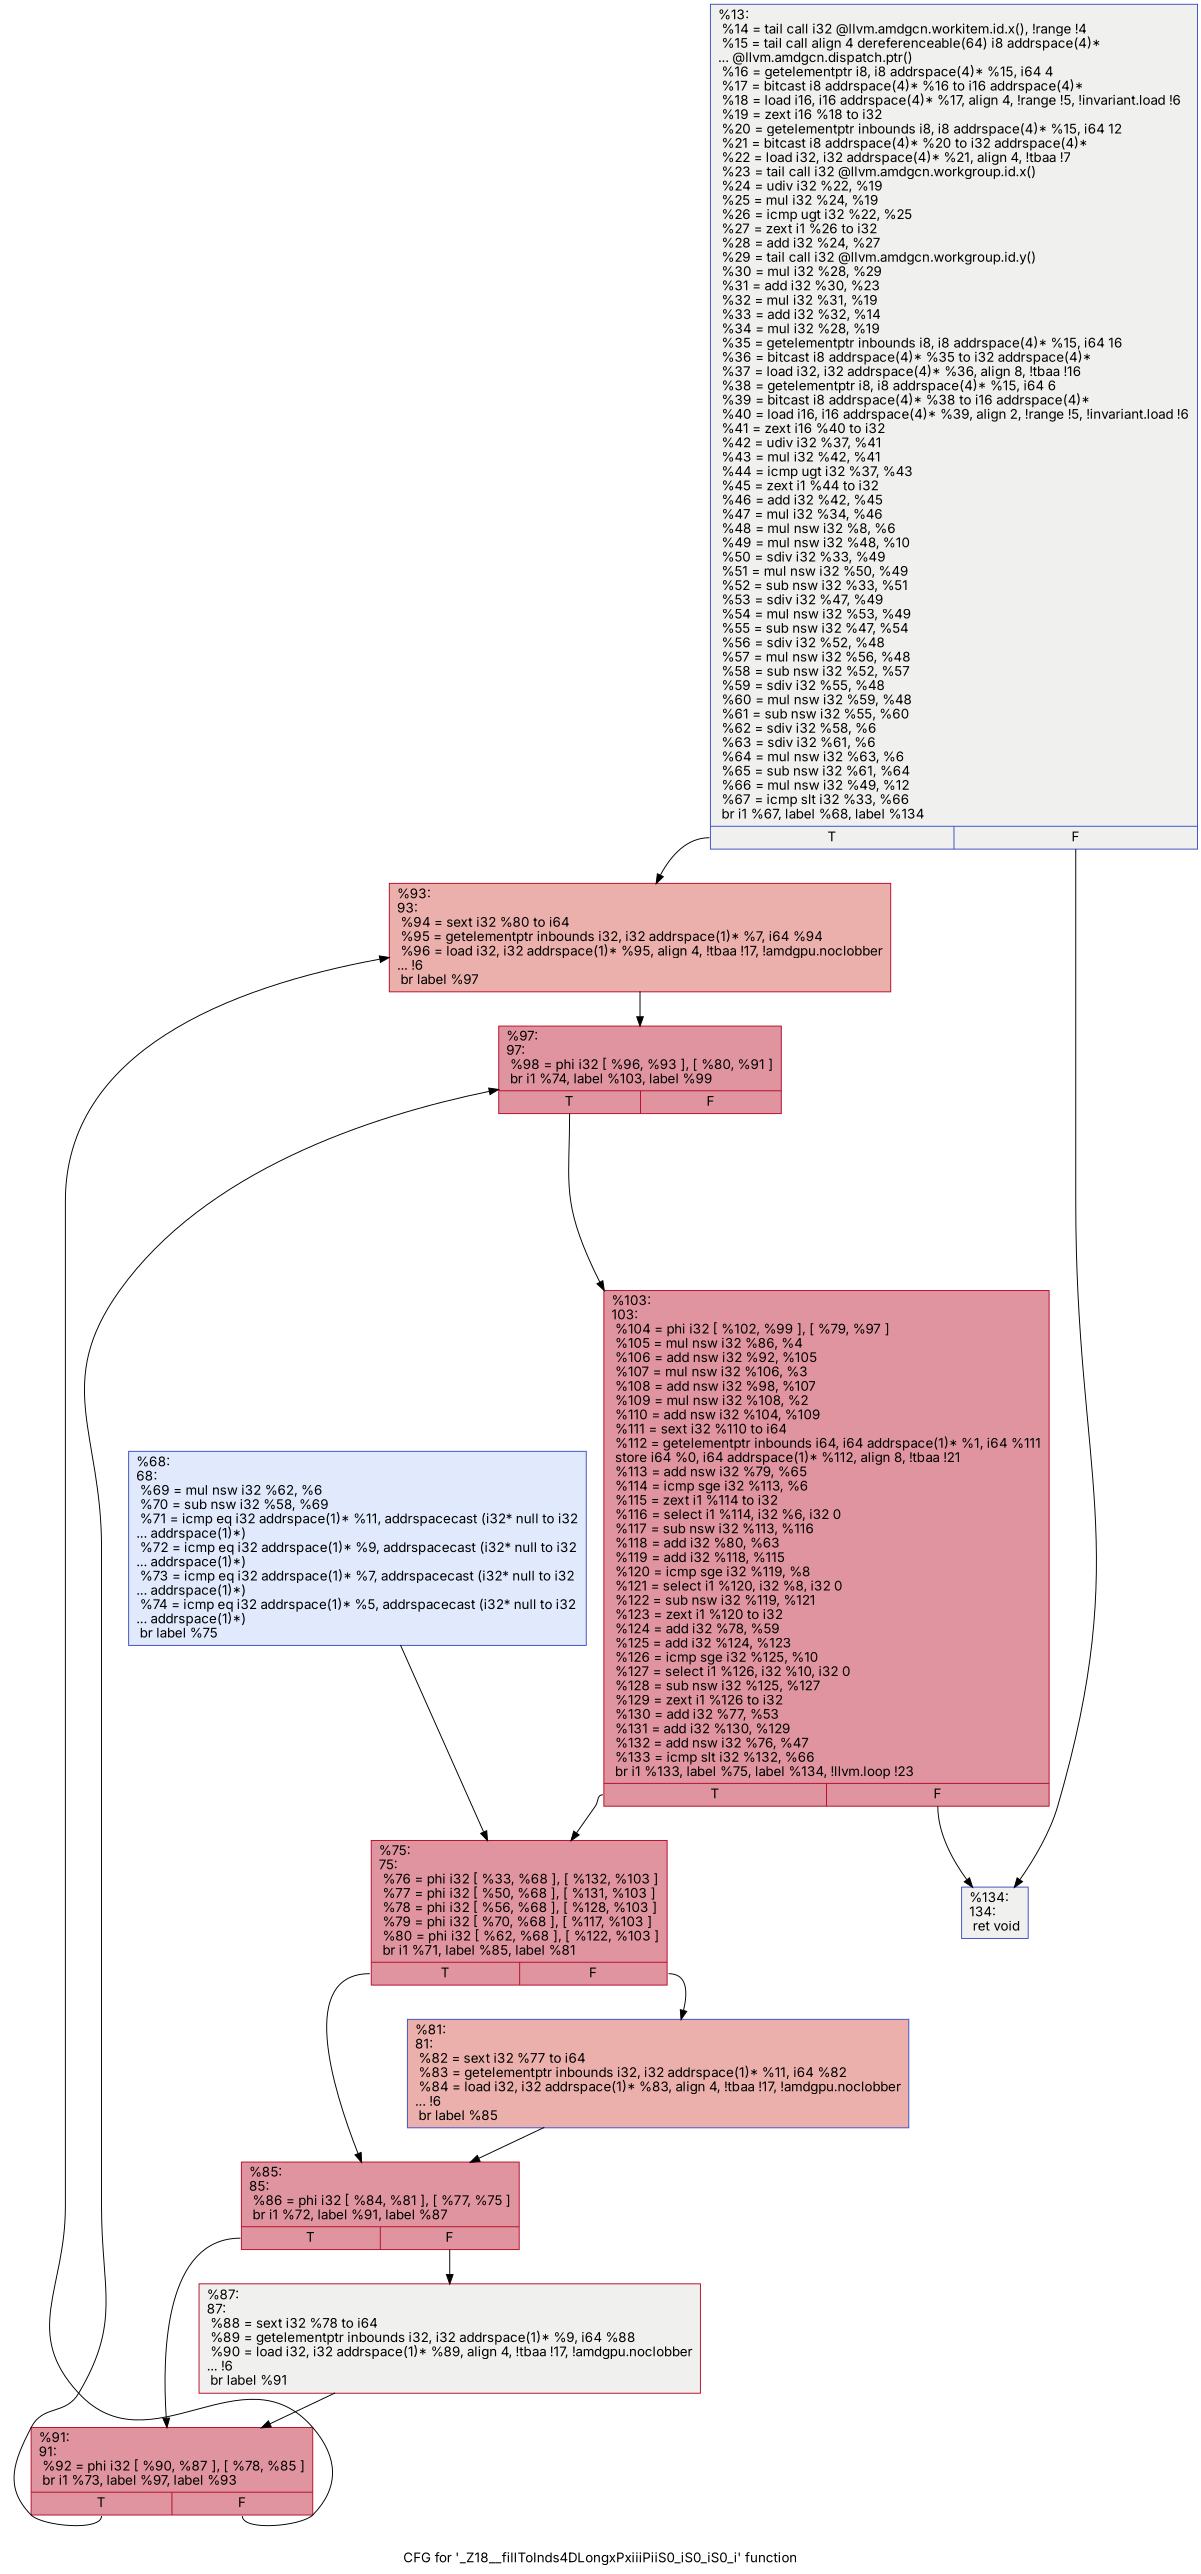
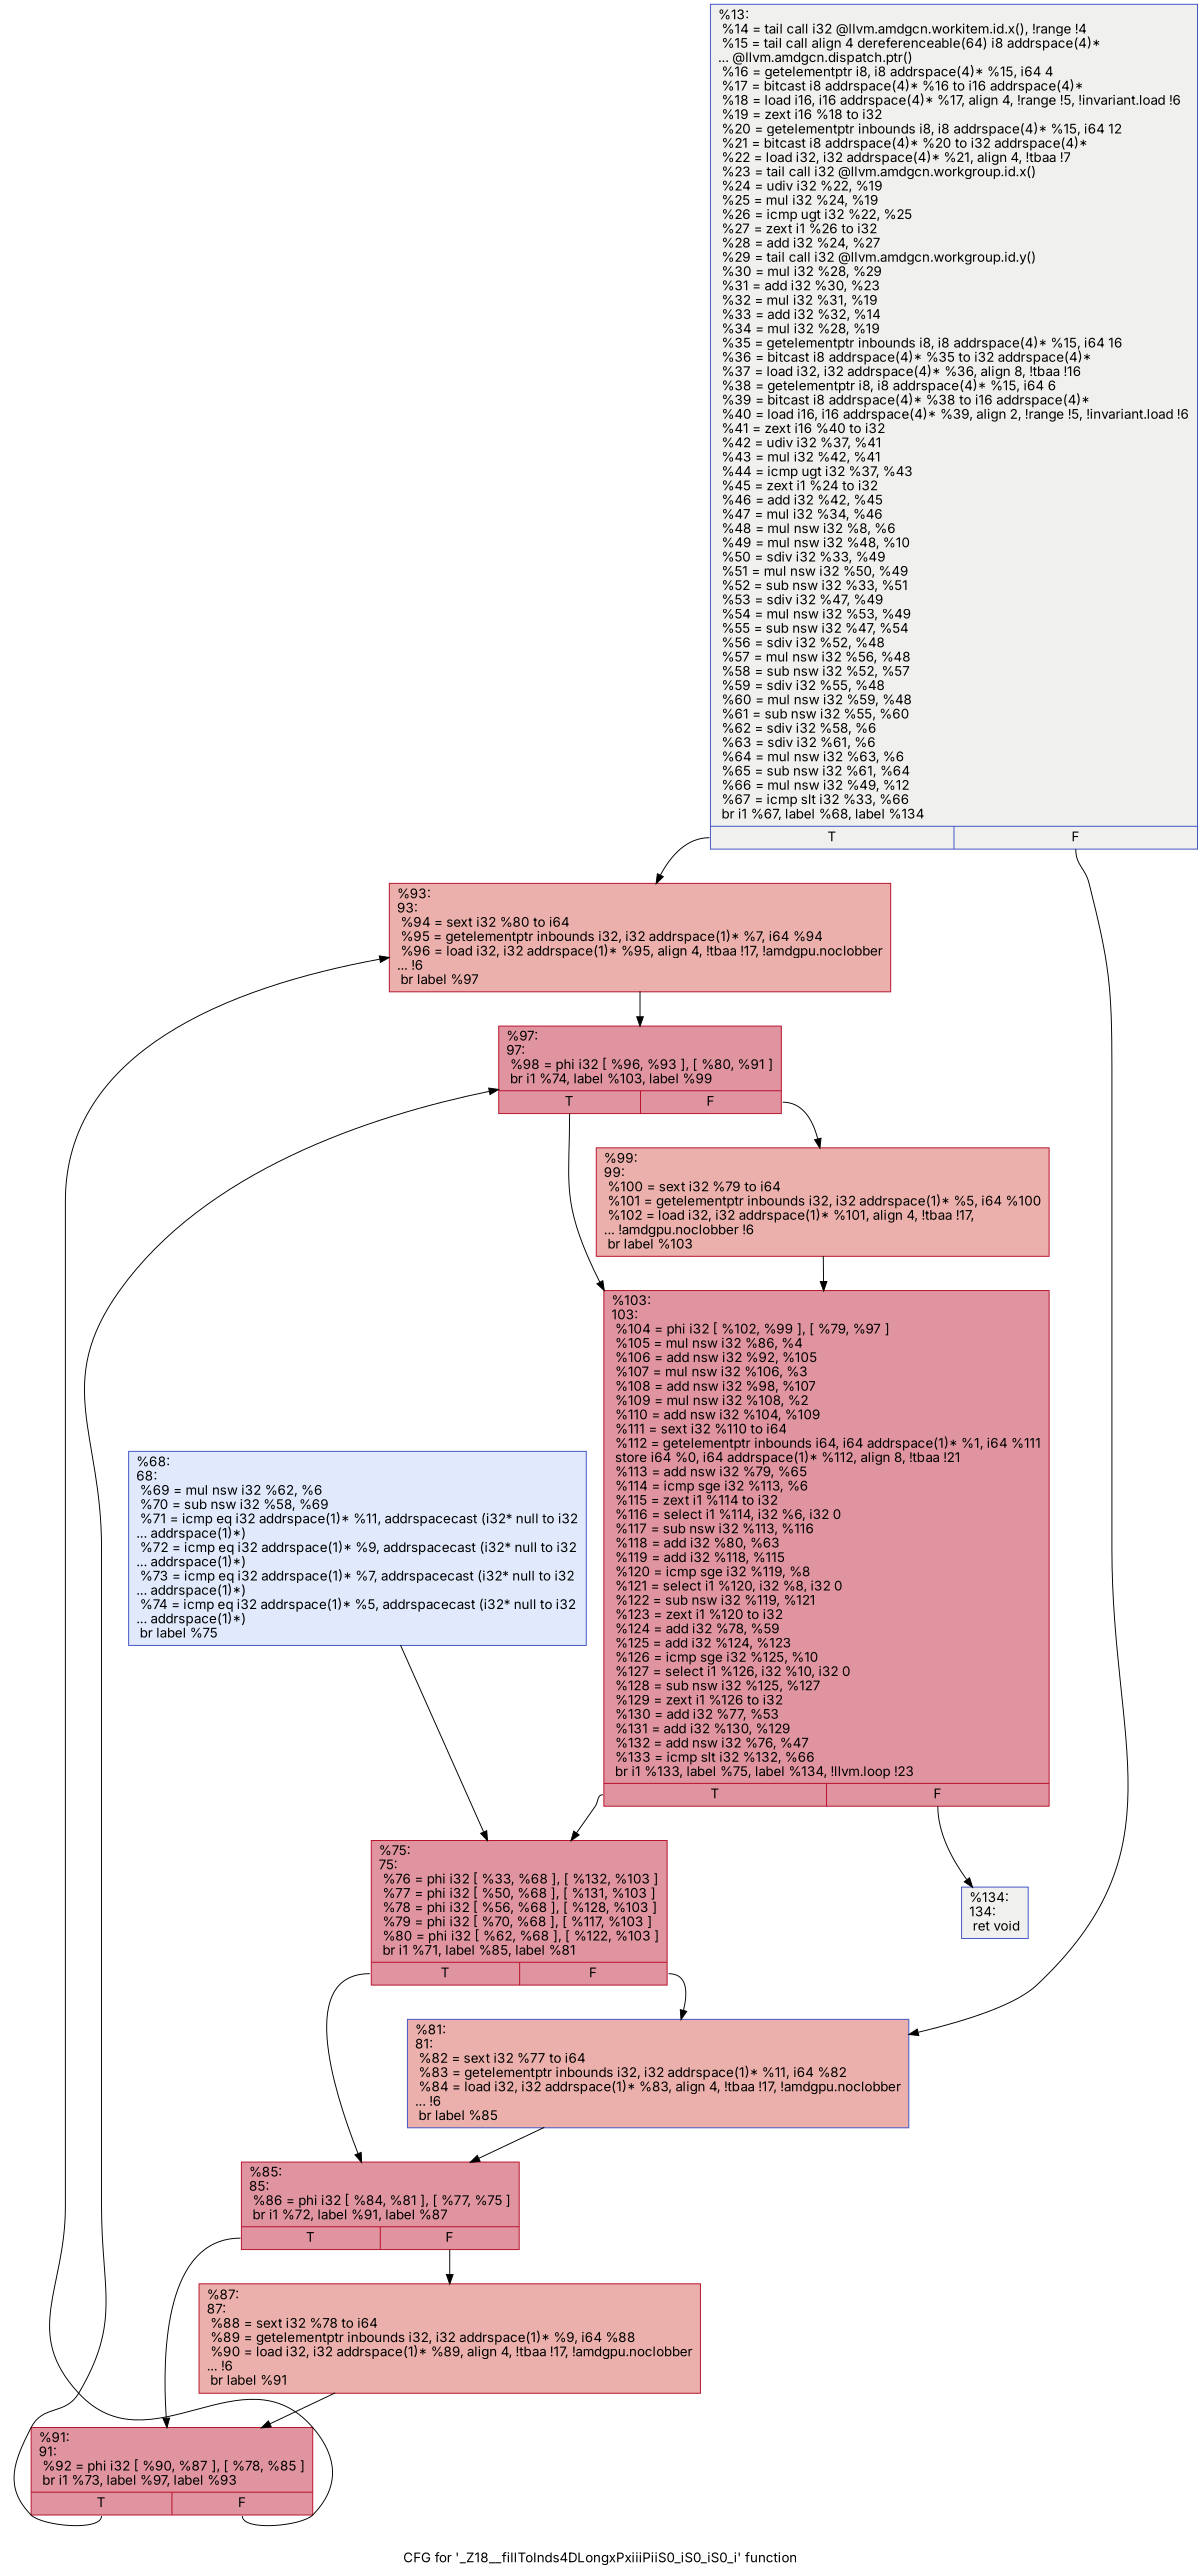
(798, 486) -> (798, 486)
none -> (823, 1202)
(1083, 1371) -> (1112, 1493)
(450, 2339) -> (450, 2339)
